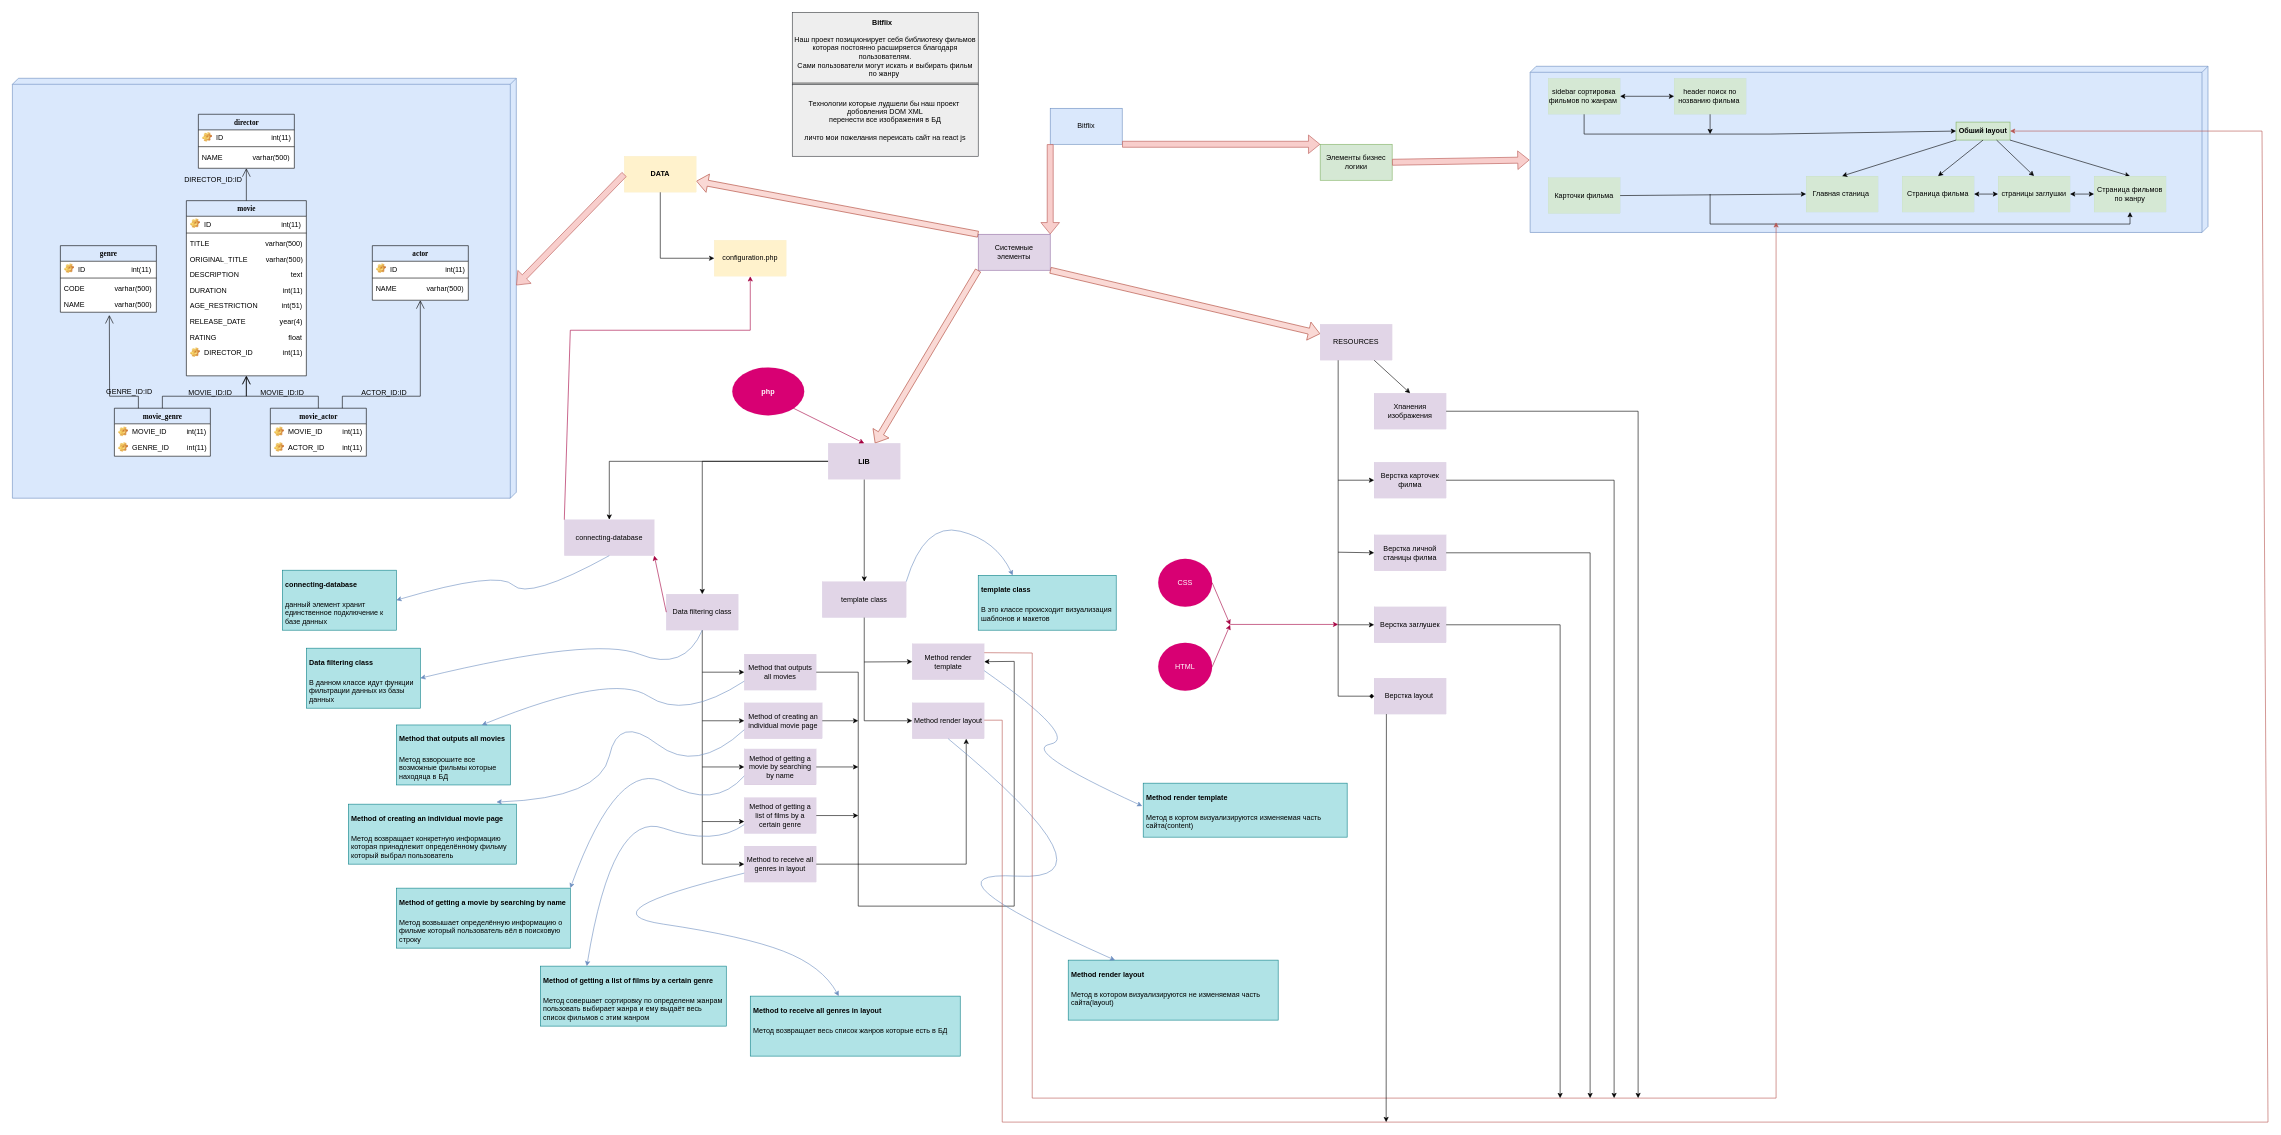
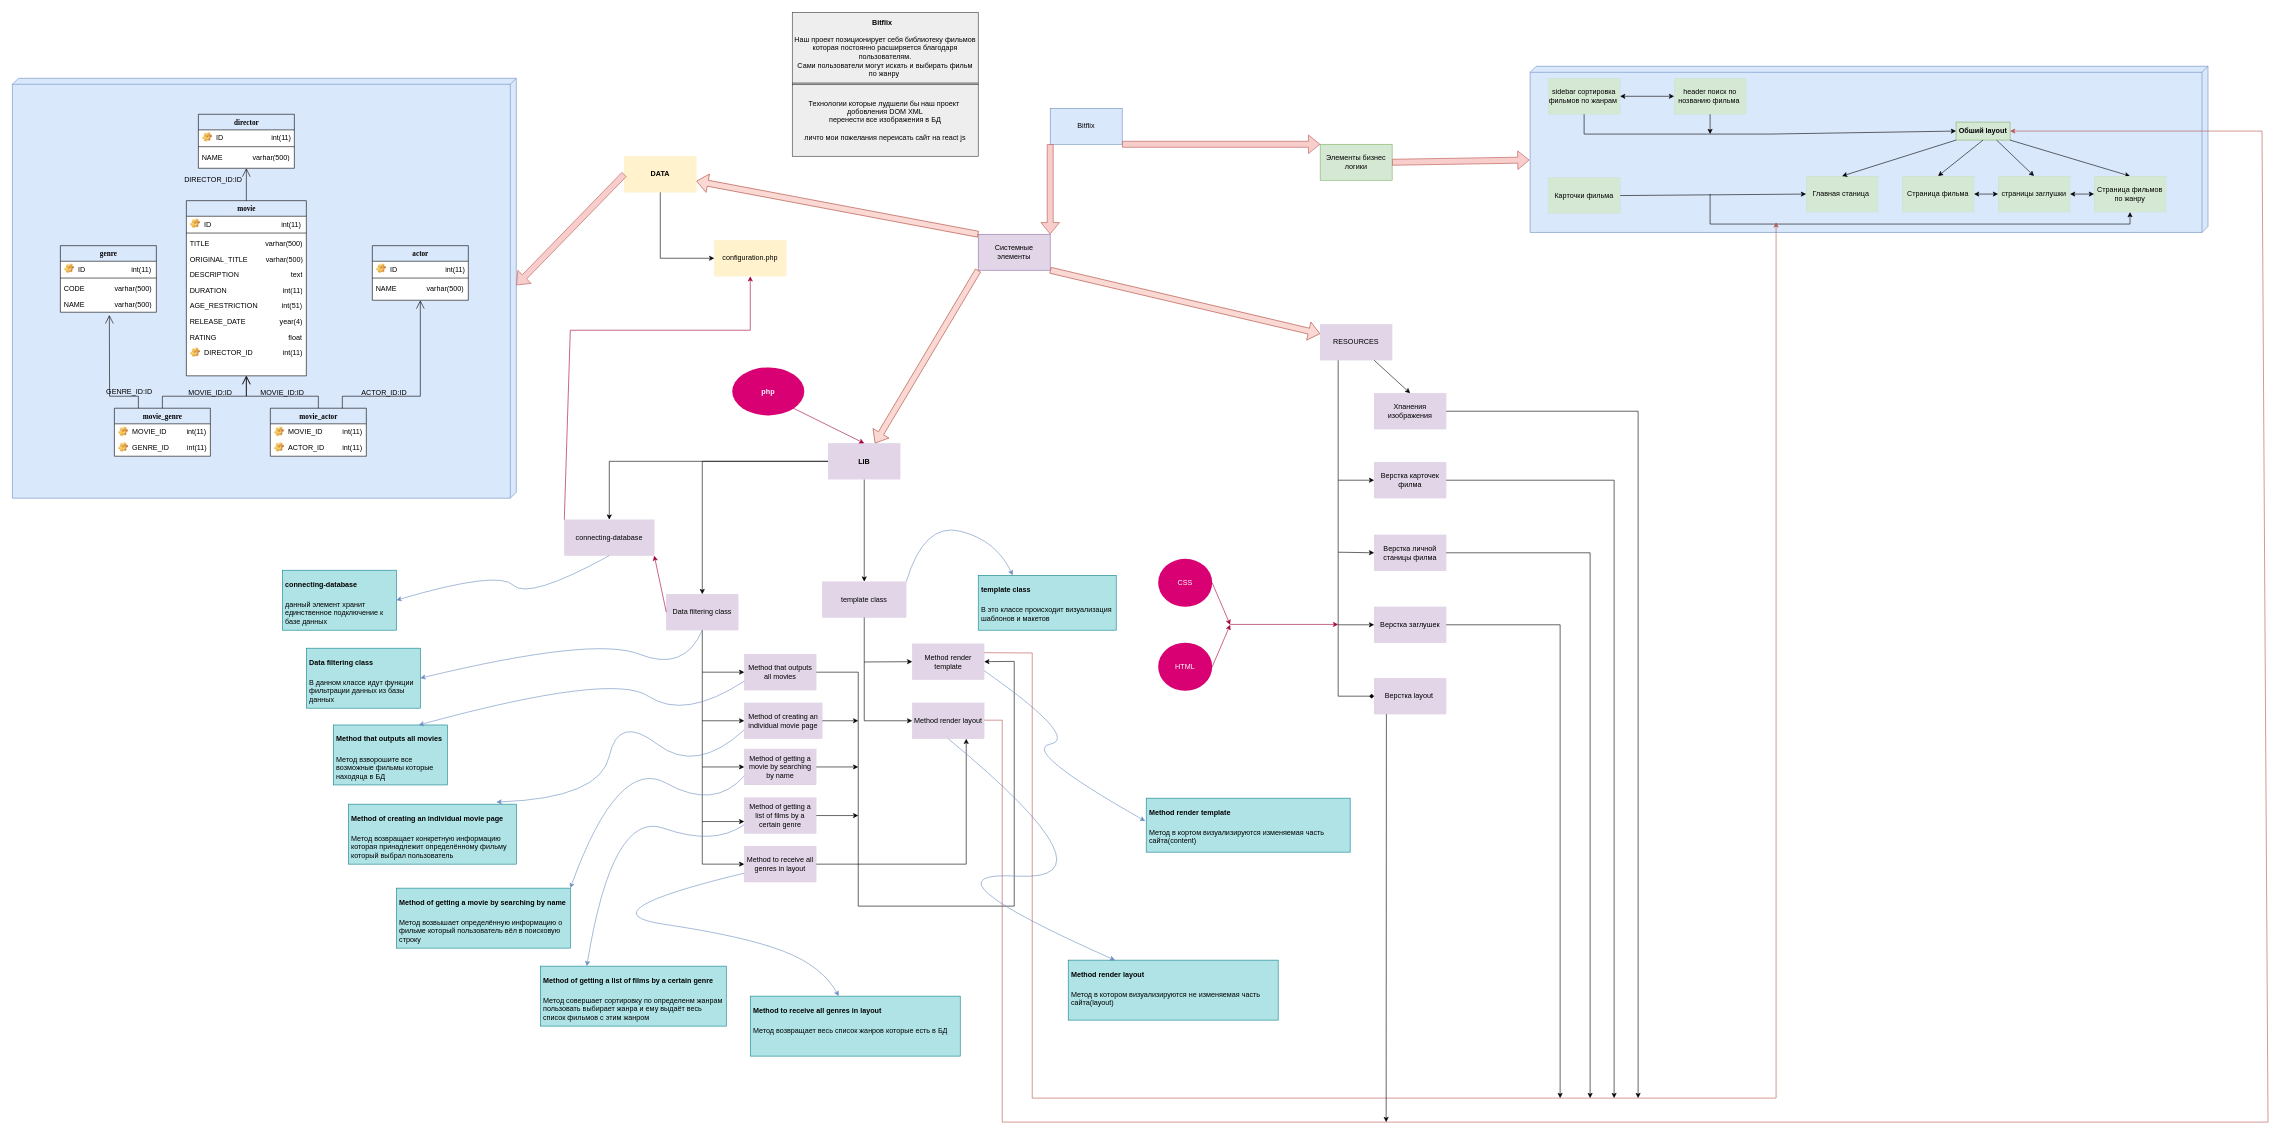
(453, 755) -> (390, 755)
(1245, 810) -> (1248, 825)
